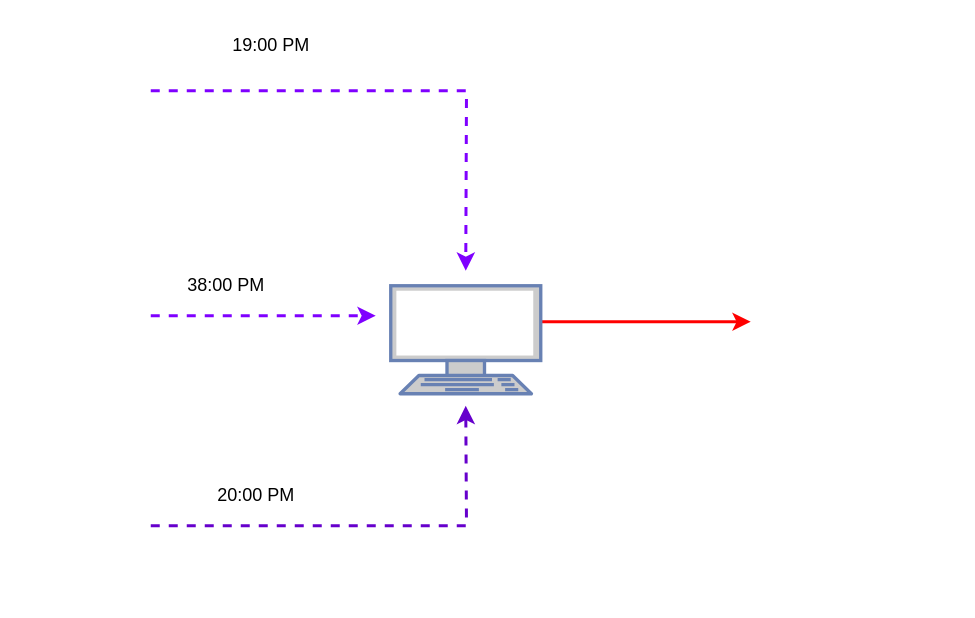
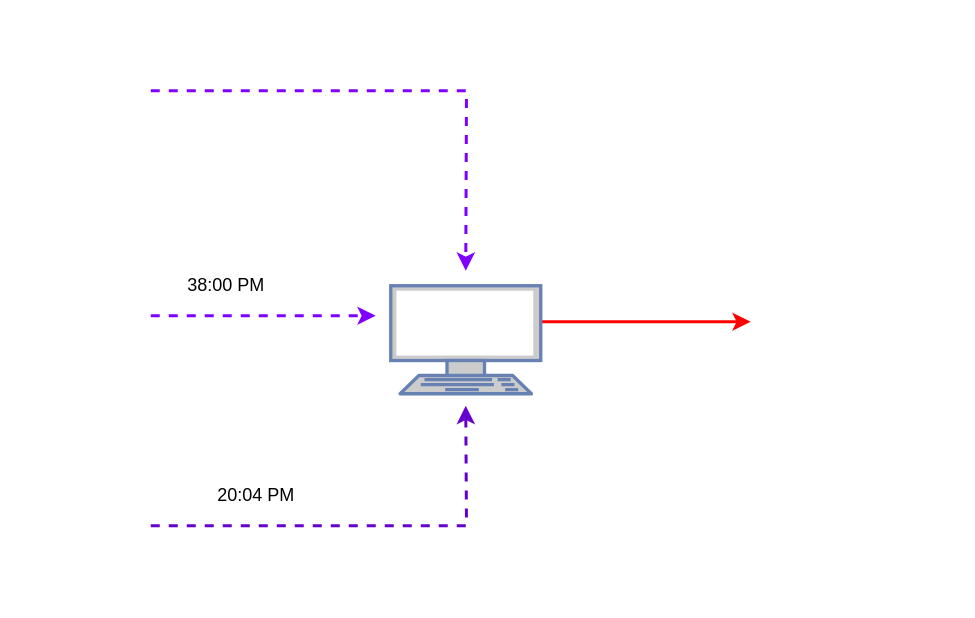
(271, 46) -> none
(257, 496) -> (257, 496)
